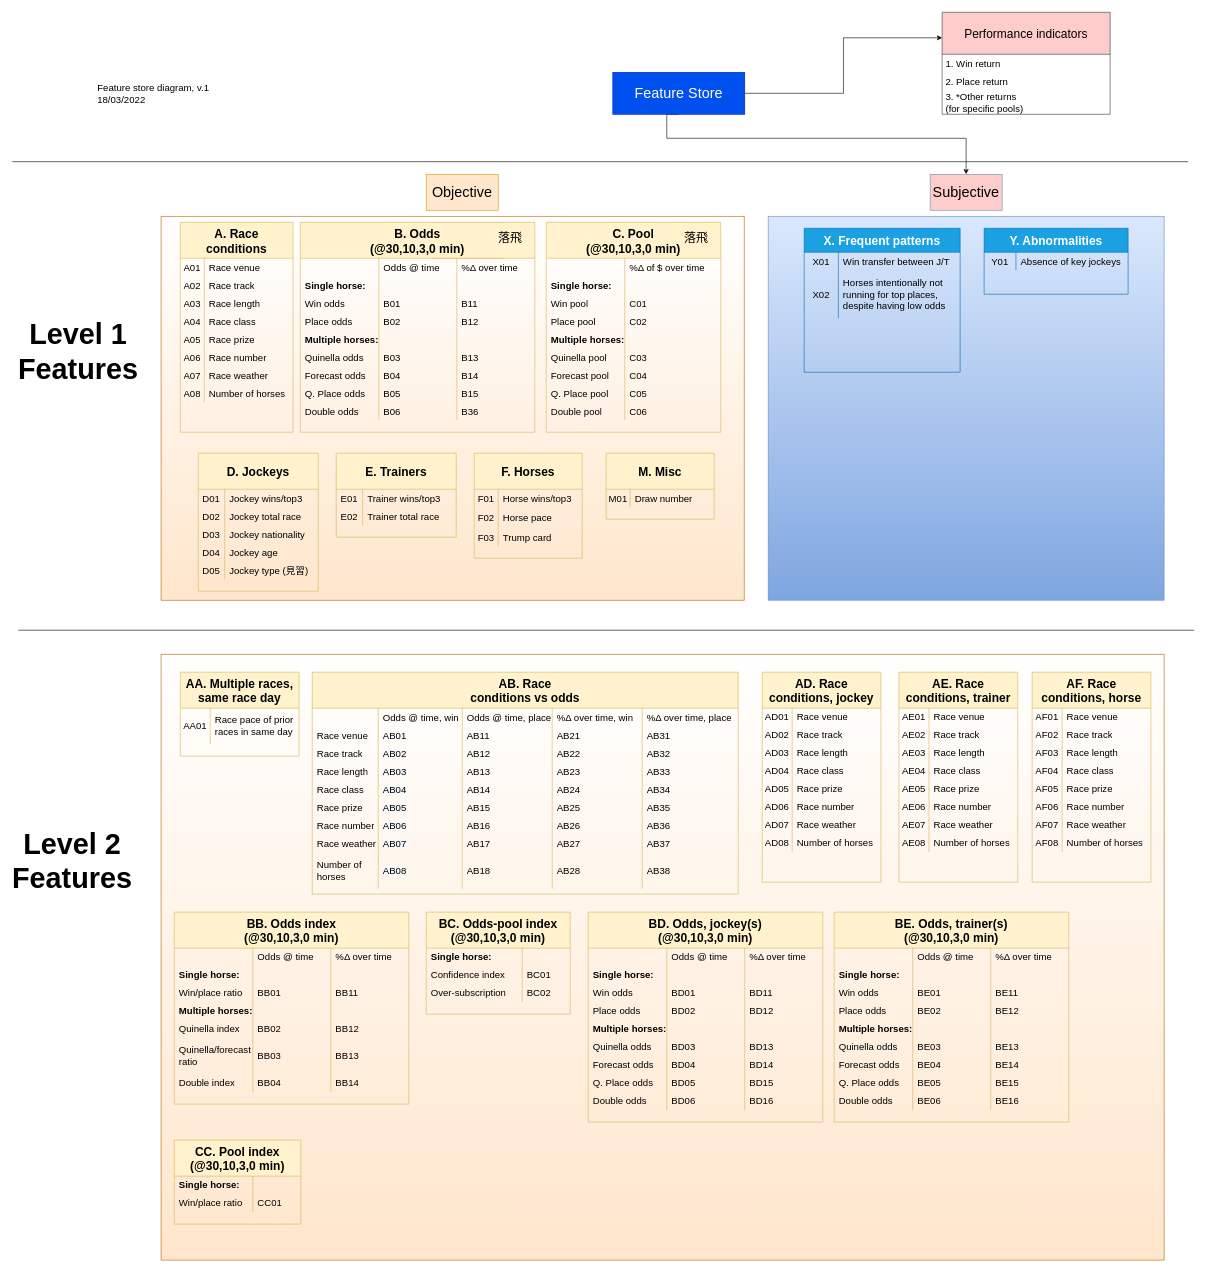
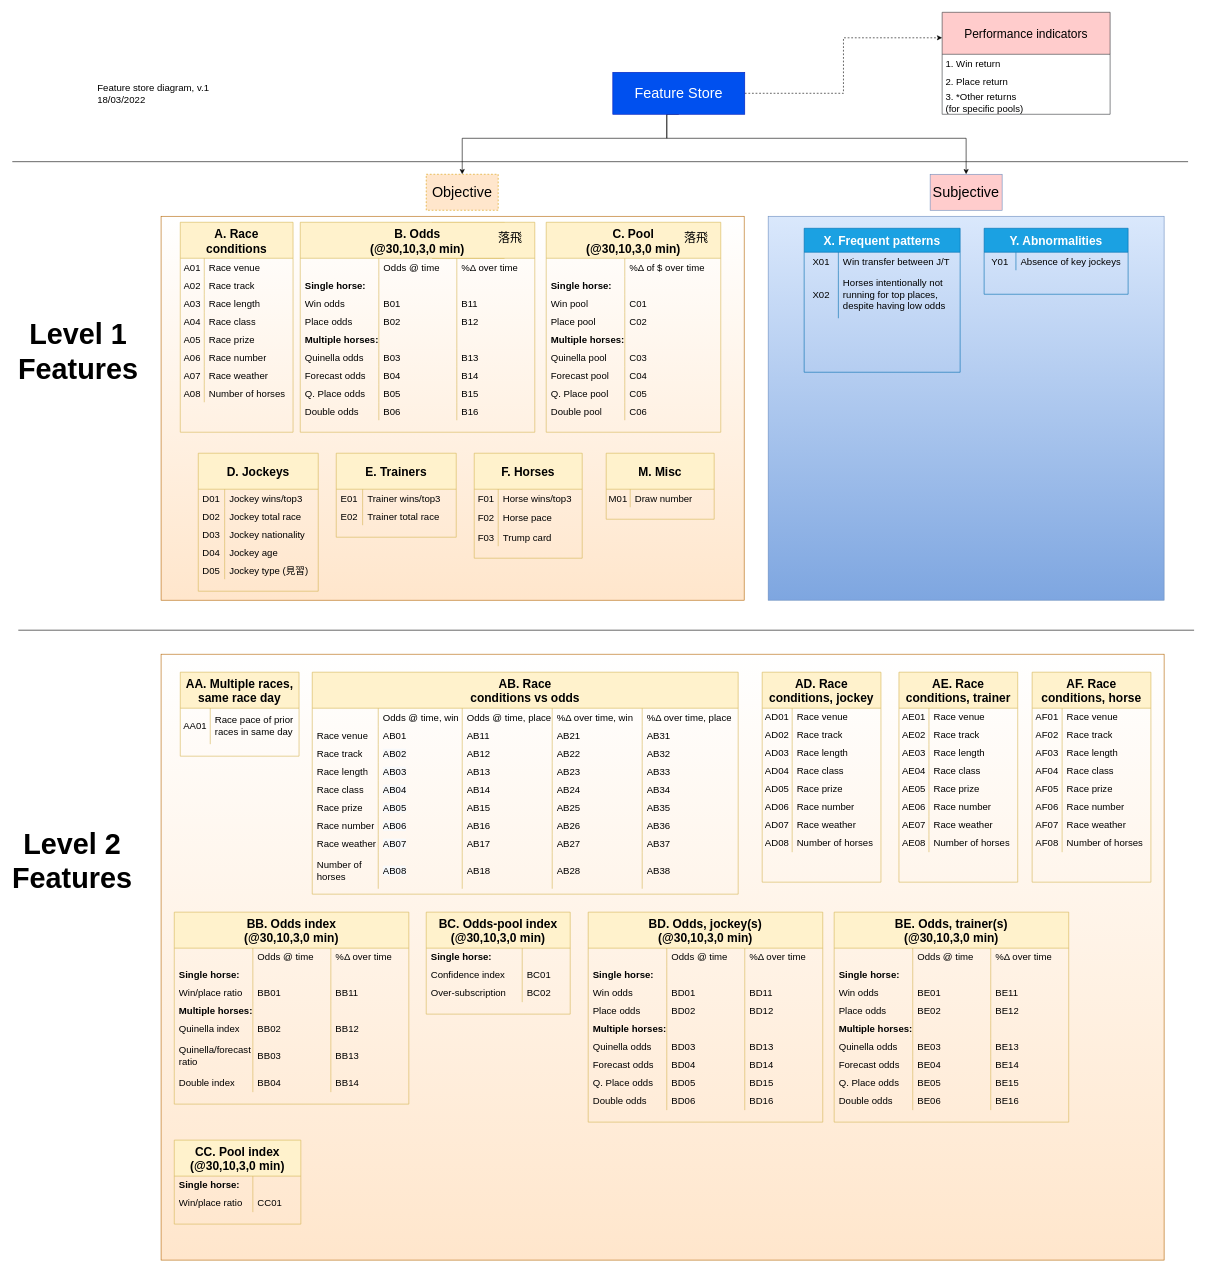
(844, 68) -> (844, 68)
none -> (462, 138)
(462, 192) -> (462, 192)
(470, 411) -> (470, 411)
